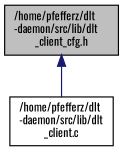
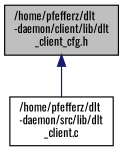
(62, 30) -> (62, 30)
